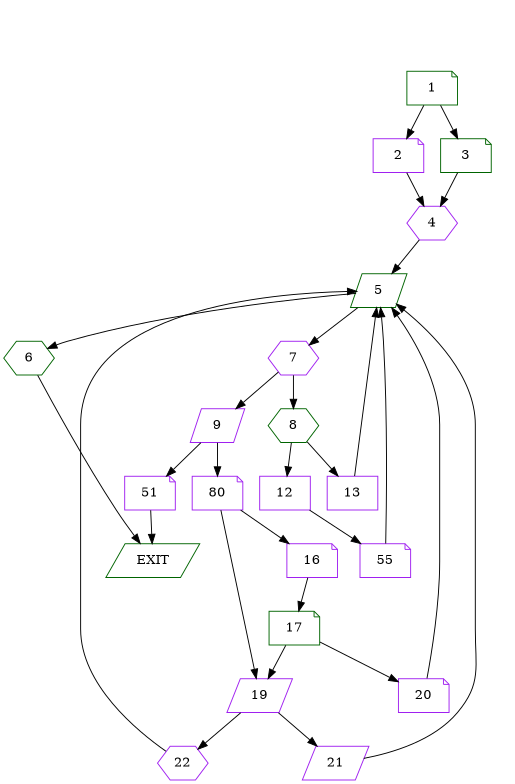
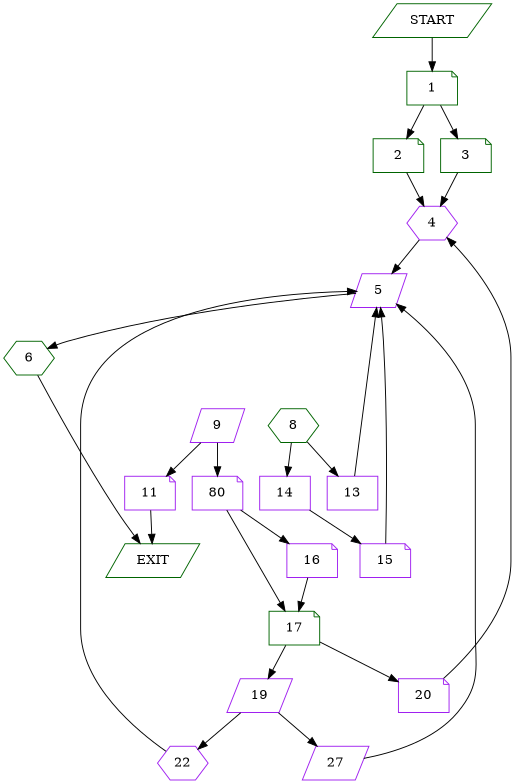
none -> (432, 21)
(398, 156) -> (398, 156)
(379, 291) -> (379, 291)
(293, 358) -> none
(440, 492) -> (511, 464)
(150, 493) -> (150, 493)
(285, 493) -> (285, 493)
(385, 561) -> (385, 561)
(238, 590) -> (254, 557)
(336, 763) -> (336, 763)
